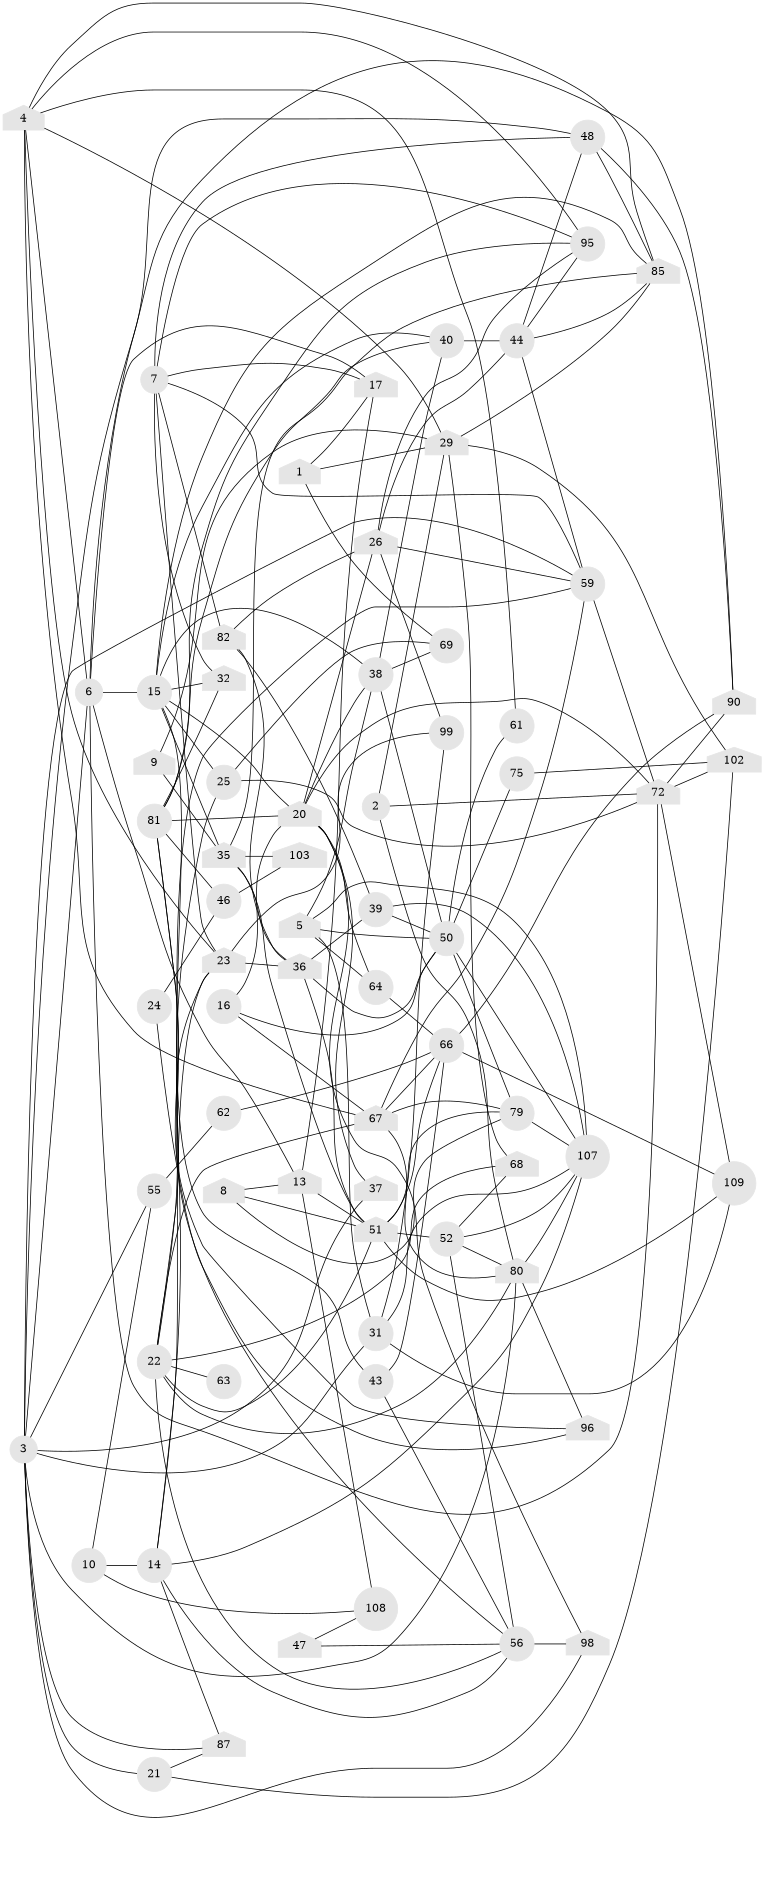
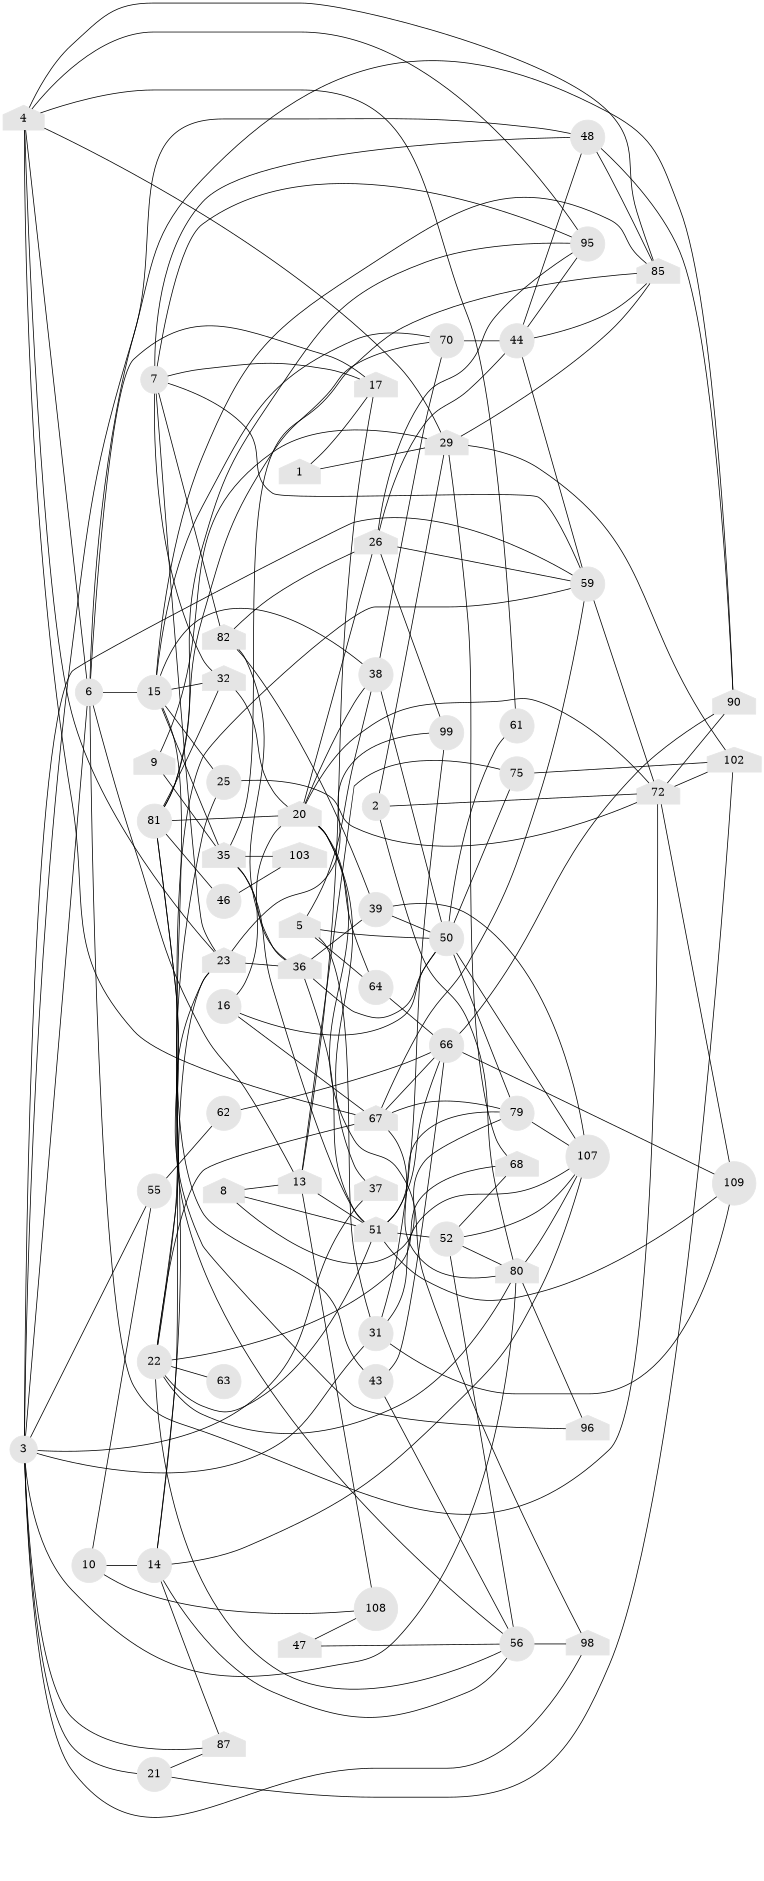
(447, 341) -> (447, 341)
(447, 646) -> none
(234, 748) -> (259, 750)
none -> (338, 902)
(517, 924) -> none
(154, 1007) -> none
